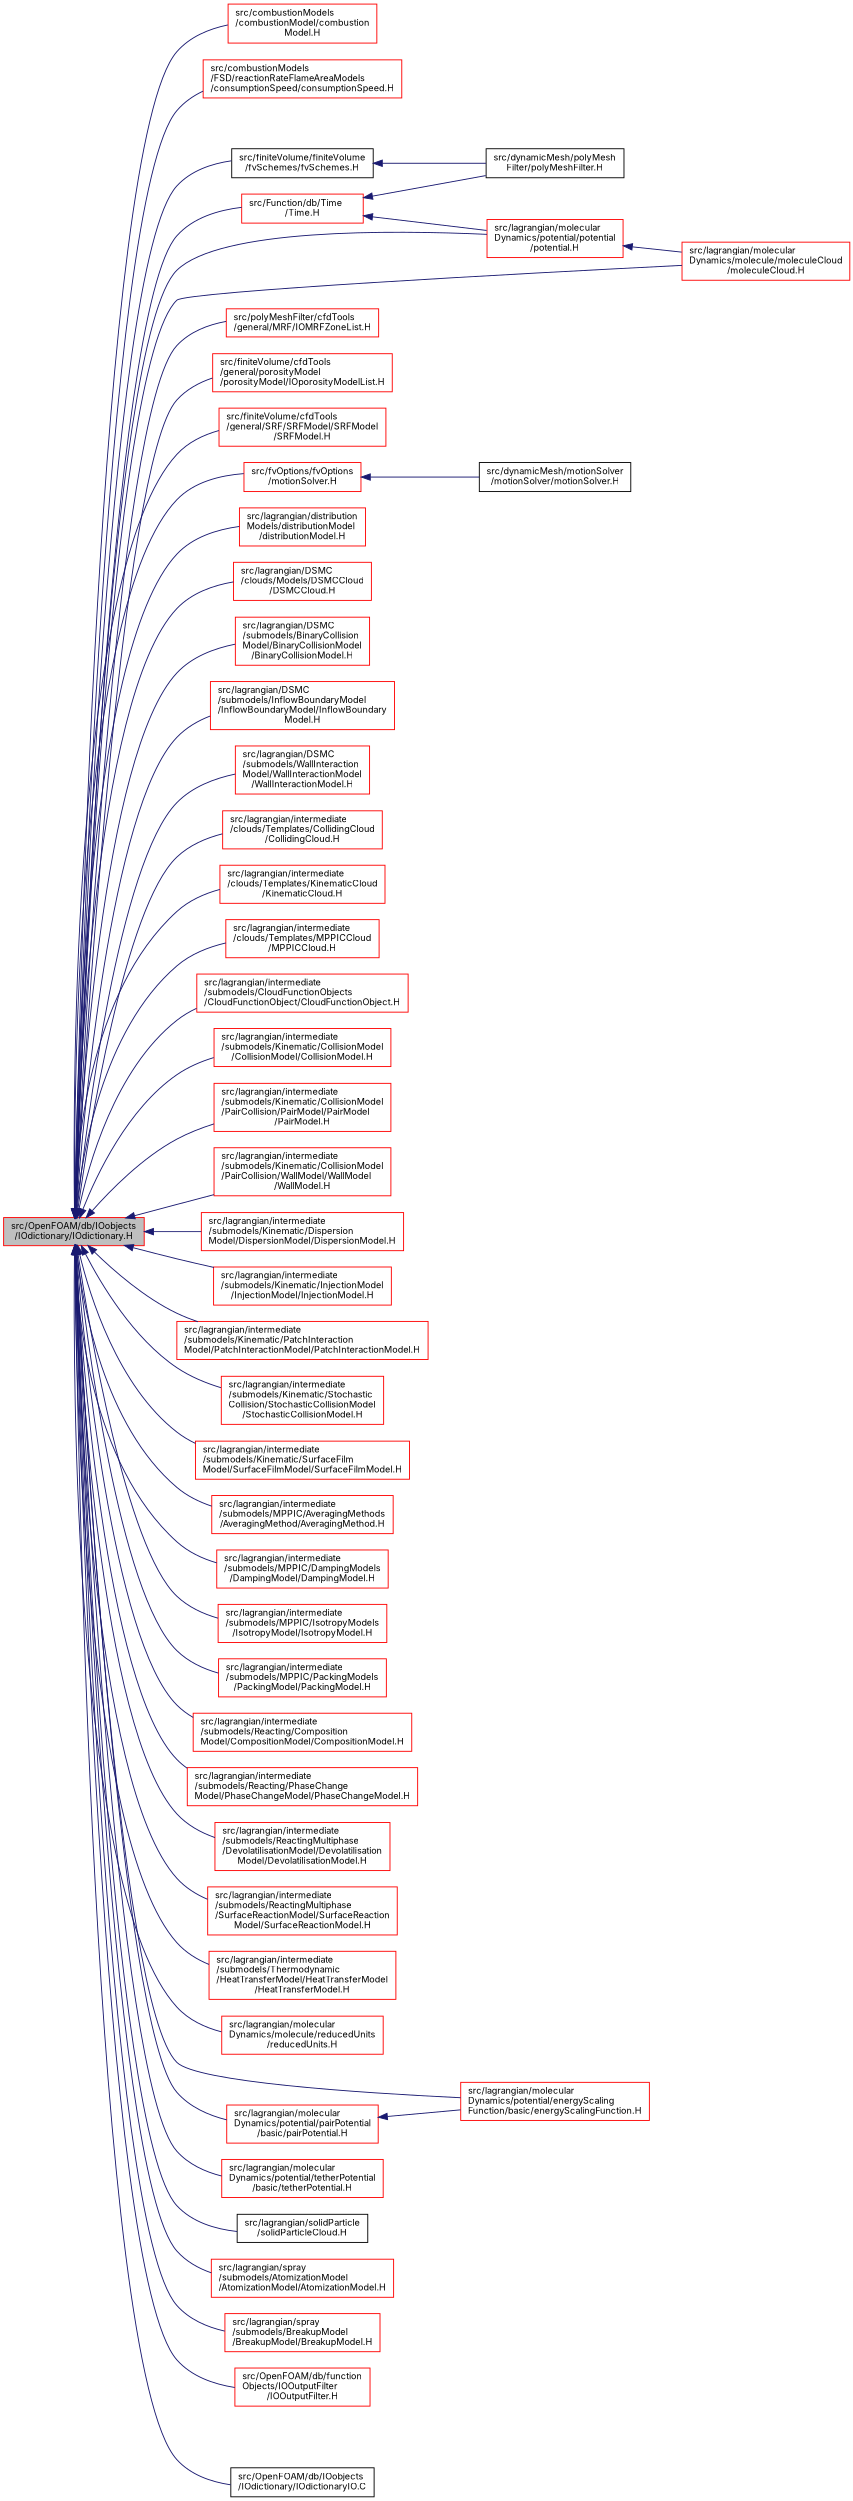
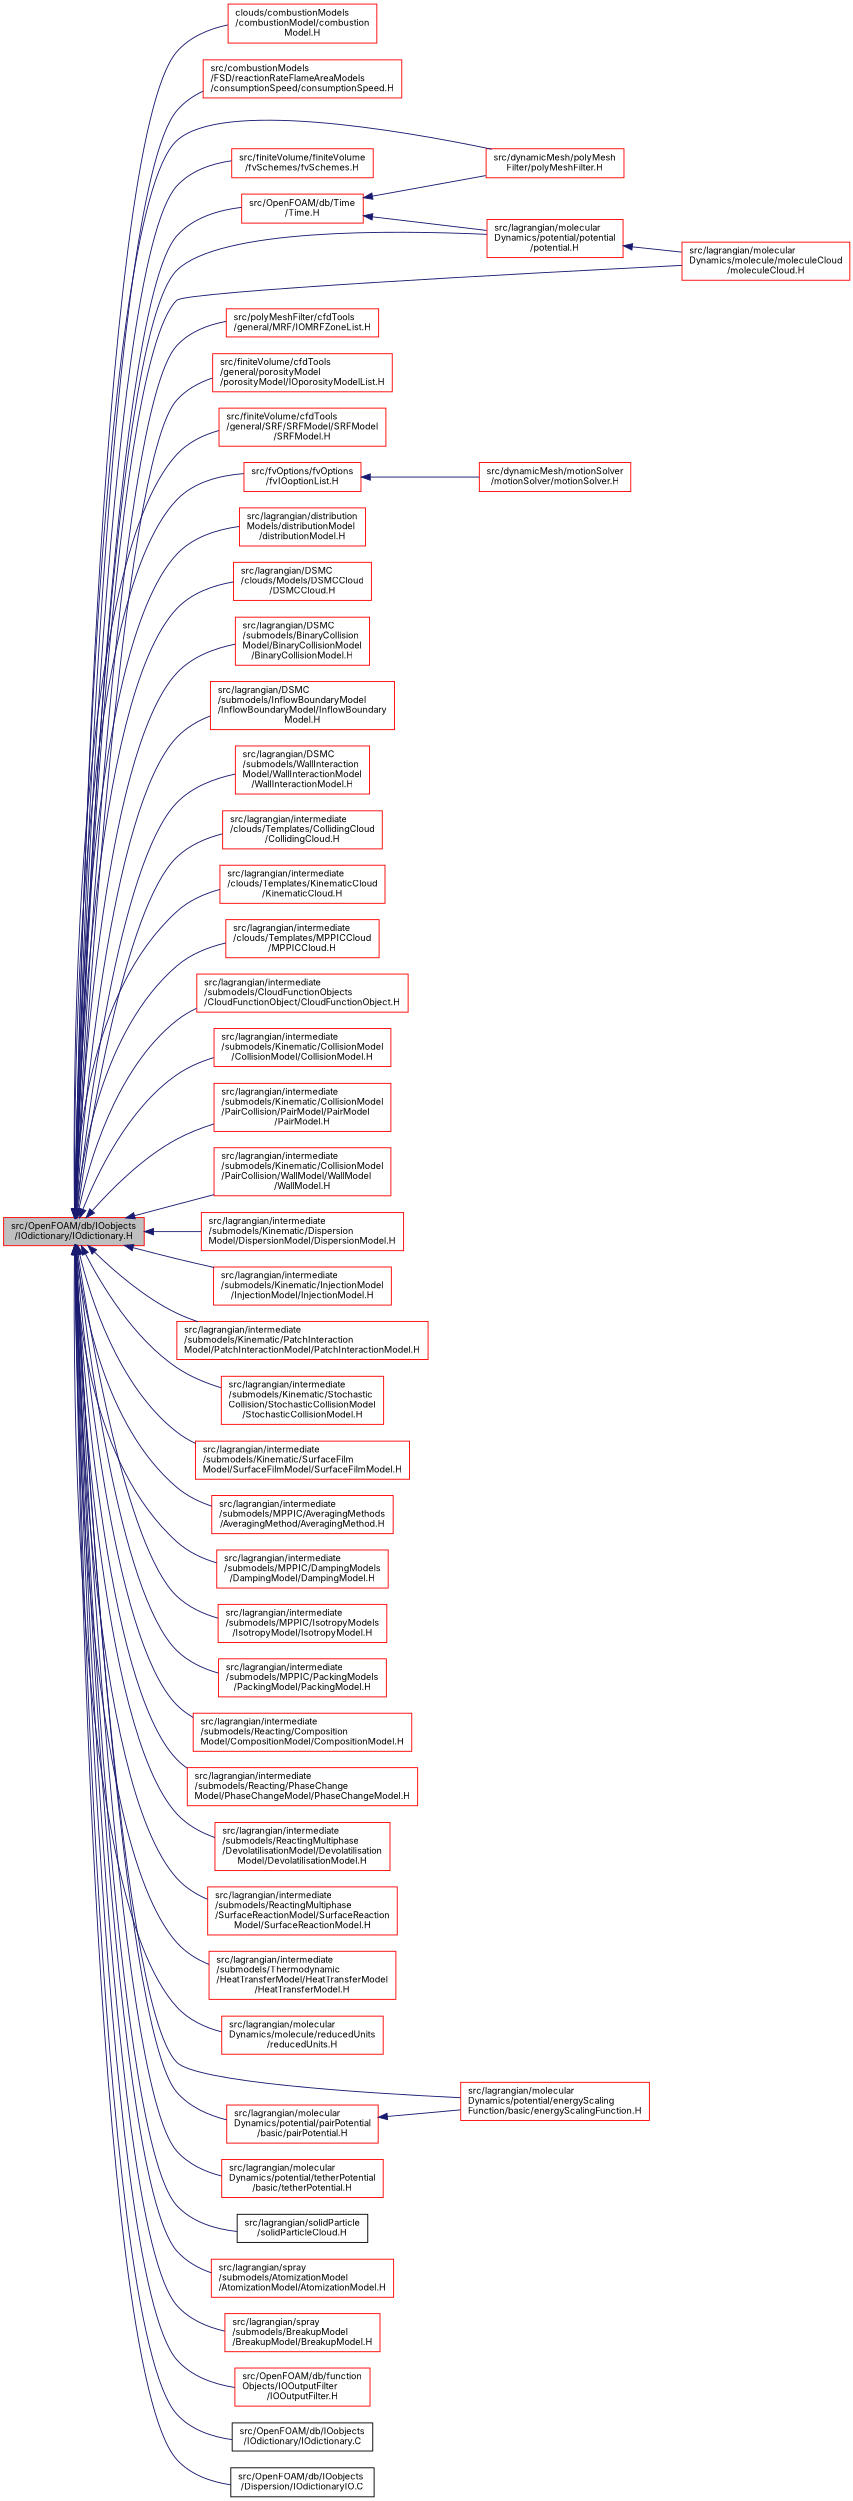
(302, 24) -> (302, 24)
(302, 163) -> (302, 163)
(434, 163) -> (165, 167)
(555, 163) -> (555, 163)
(302, 209) -> (302, 209)
(302, 477) -> (302, 477)
(555, 477) -> (555, 477)
none -> (302, 2437)
(302, 2482) -> (302, 2482)
